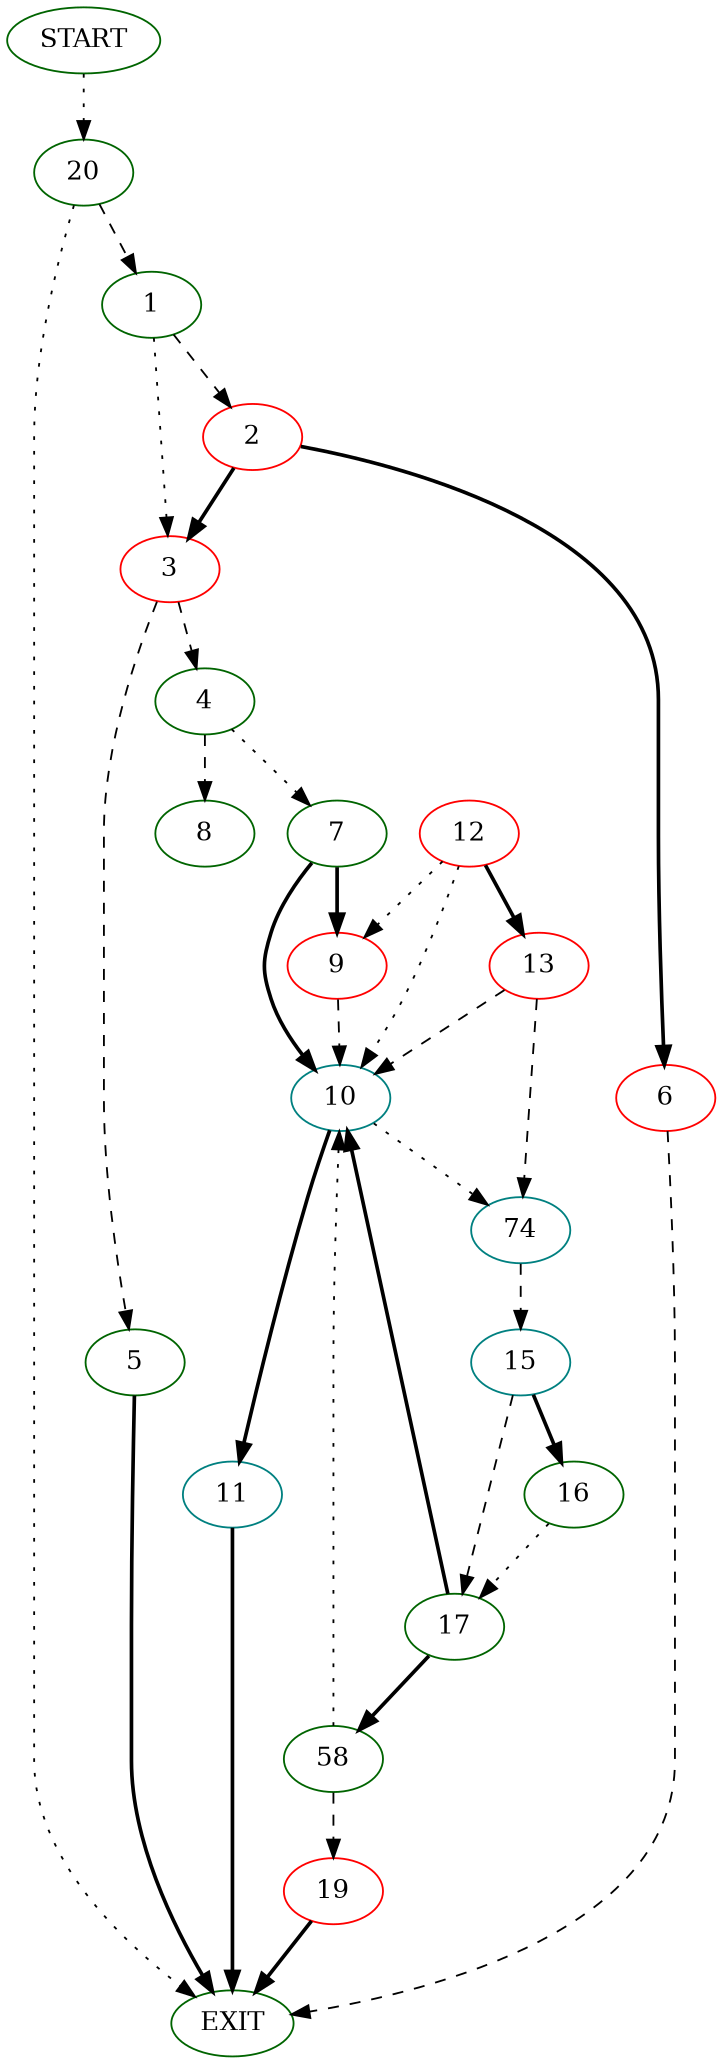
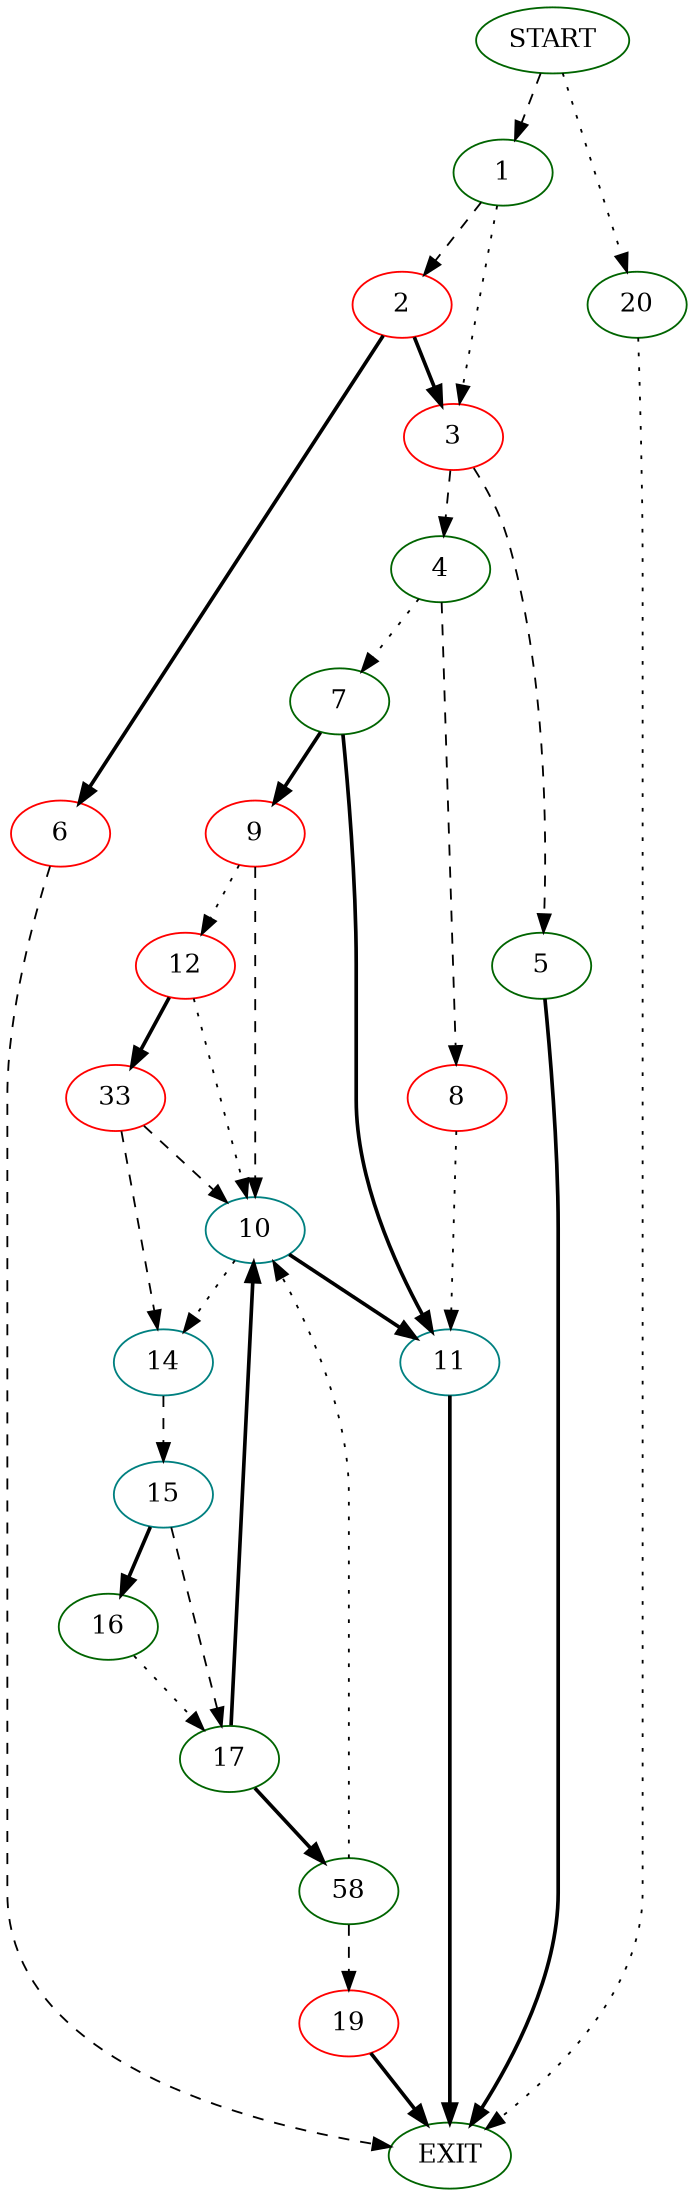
(113, 230) -> (531, 98)
(205, 834) -> (457, 1098)
(410, 893) -> (225, 891)
(265, 958) -> (356, 1031)
(539, 966) -> (116, 1098)
none -> (454, 1221)
(521, 1230) -> (163, 1362)
